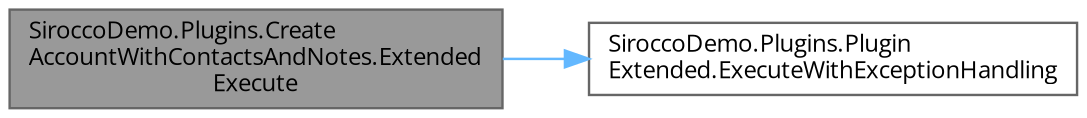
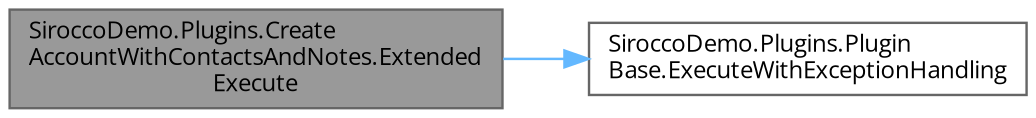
(833, 59) -> (808, 59)
